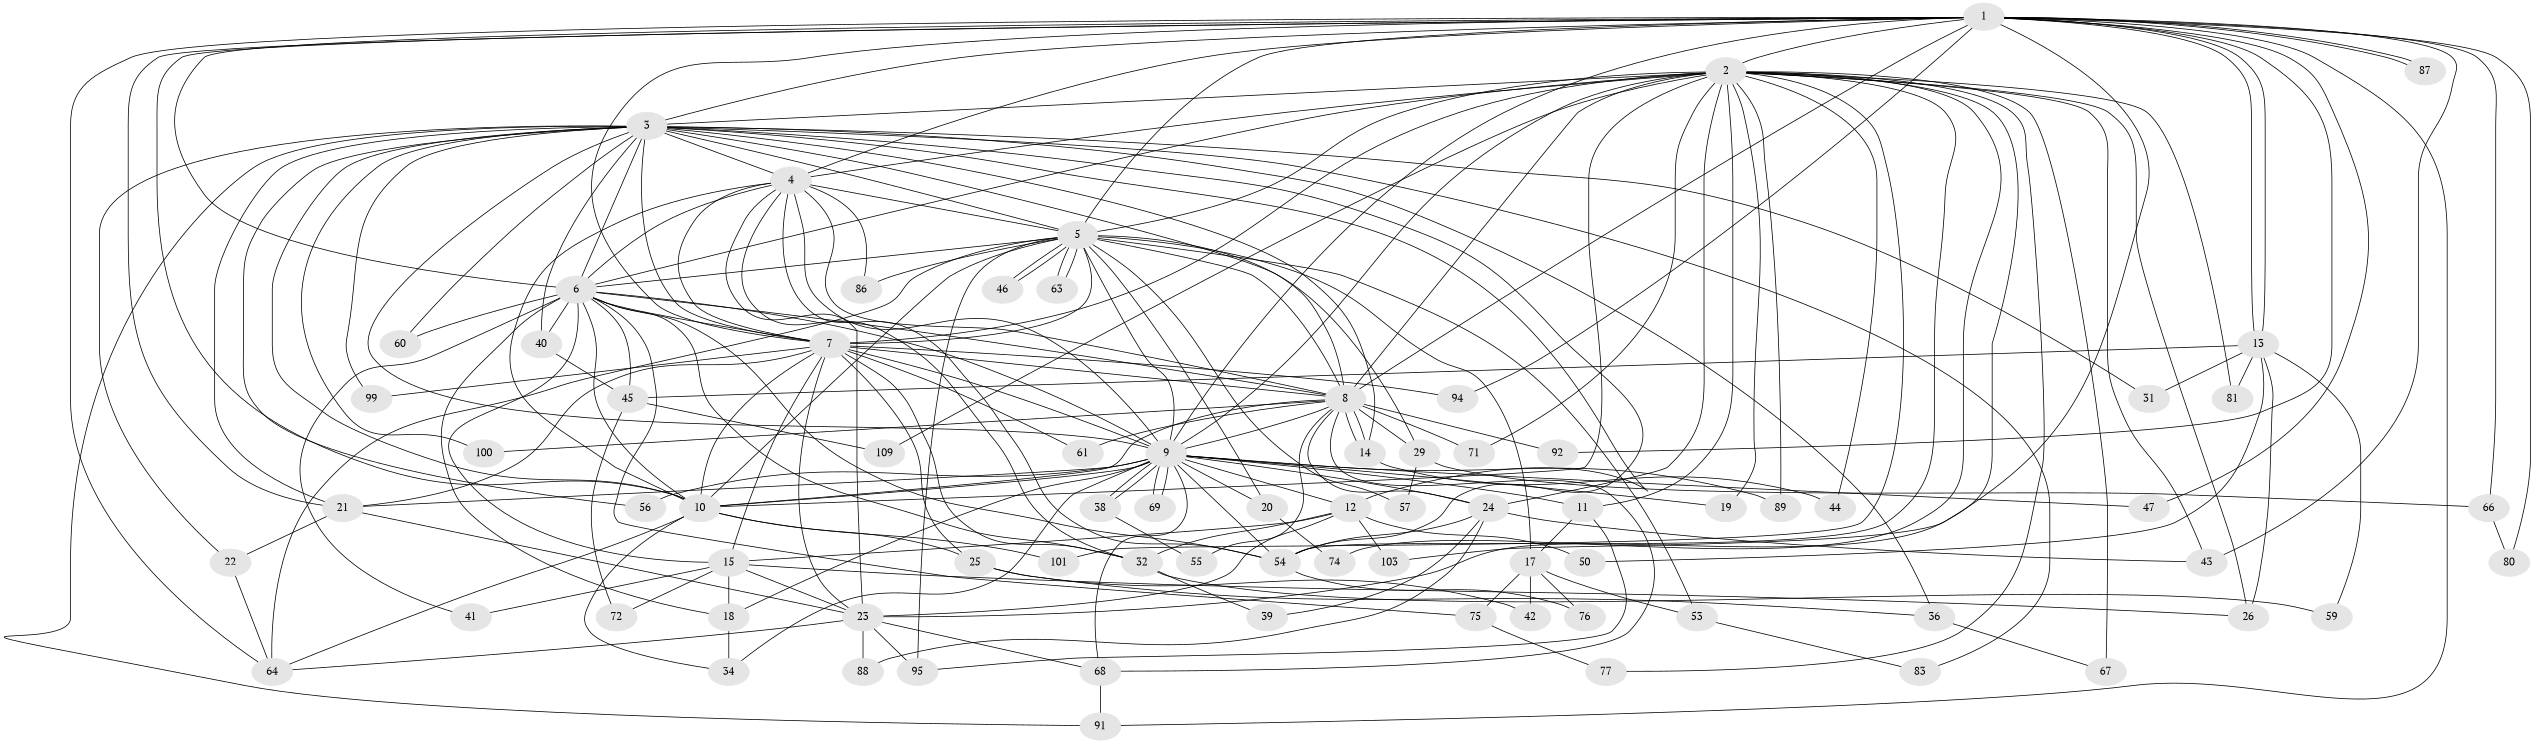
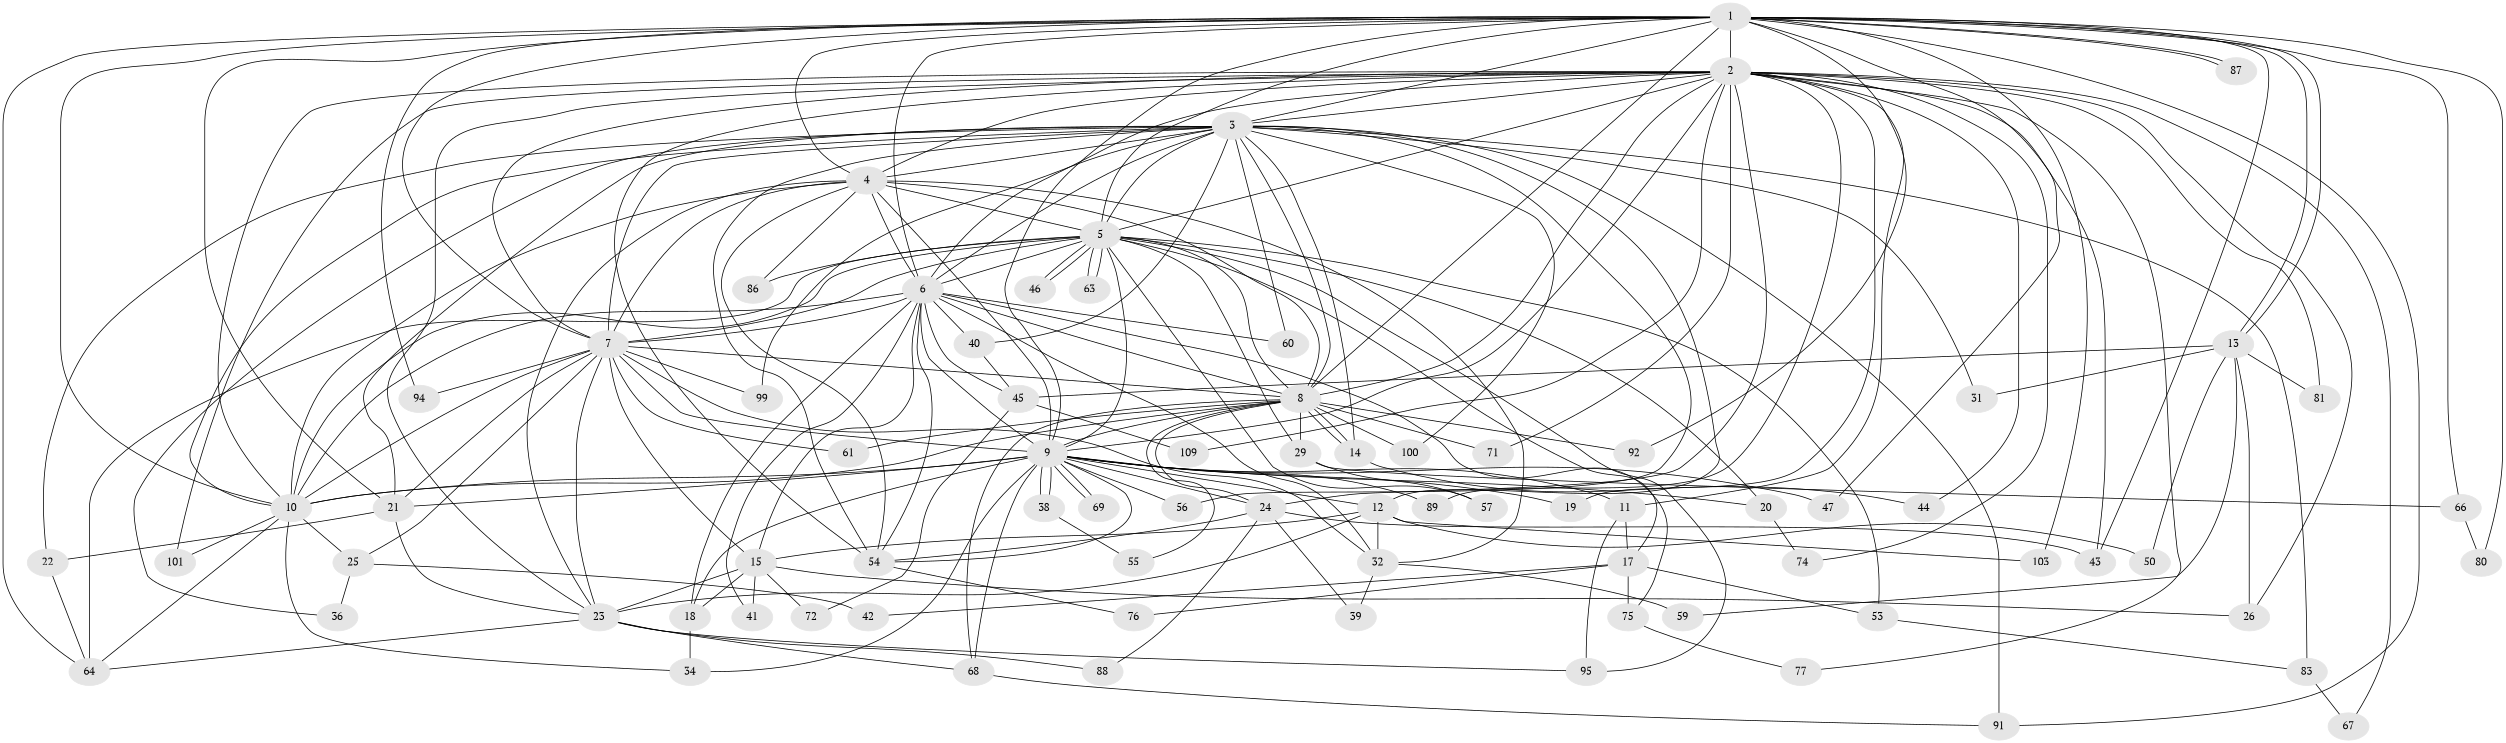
(576, 416) -> none
(2020, 645) -> (2328, 699)
